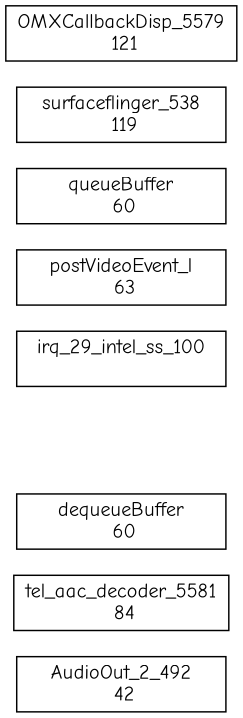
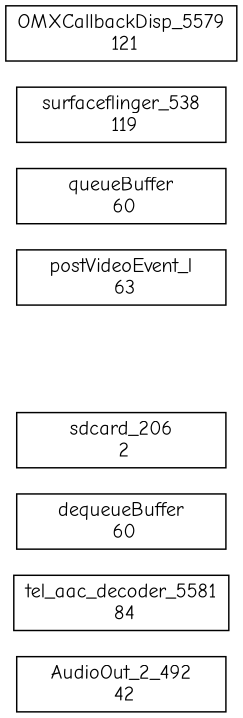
(121, 359) -> none
none -> (121, 440)
